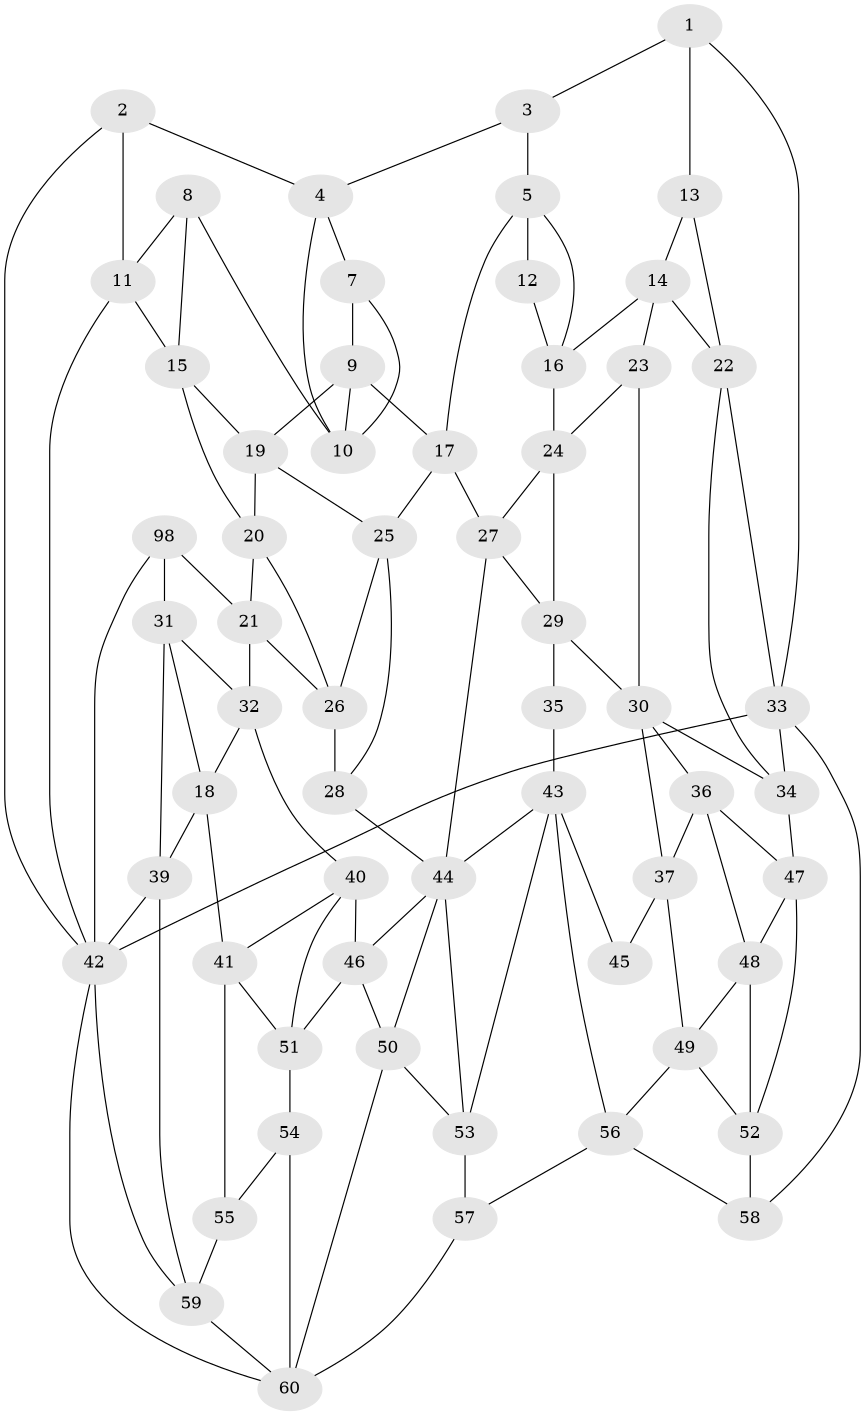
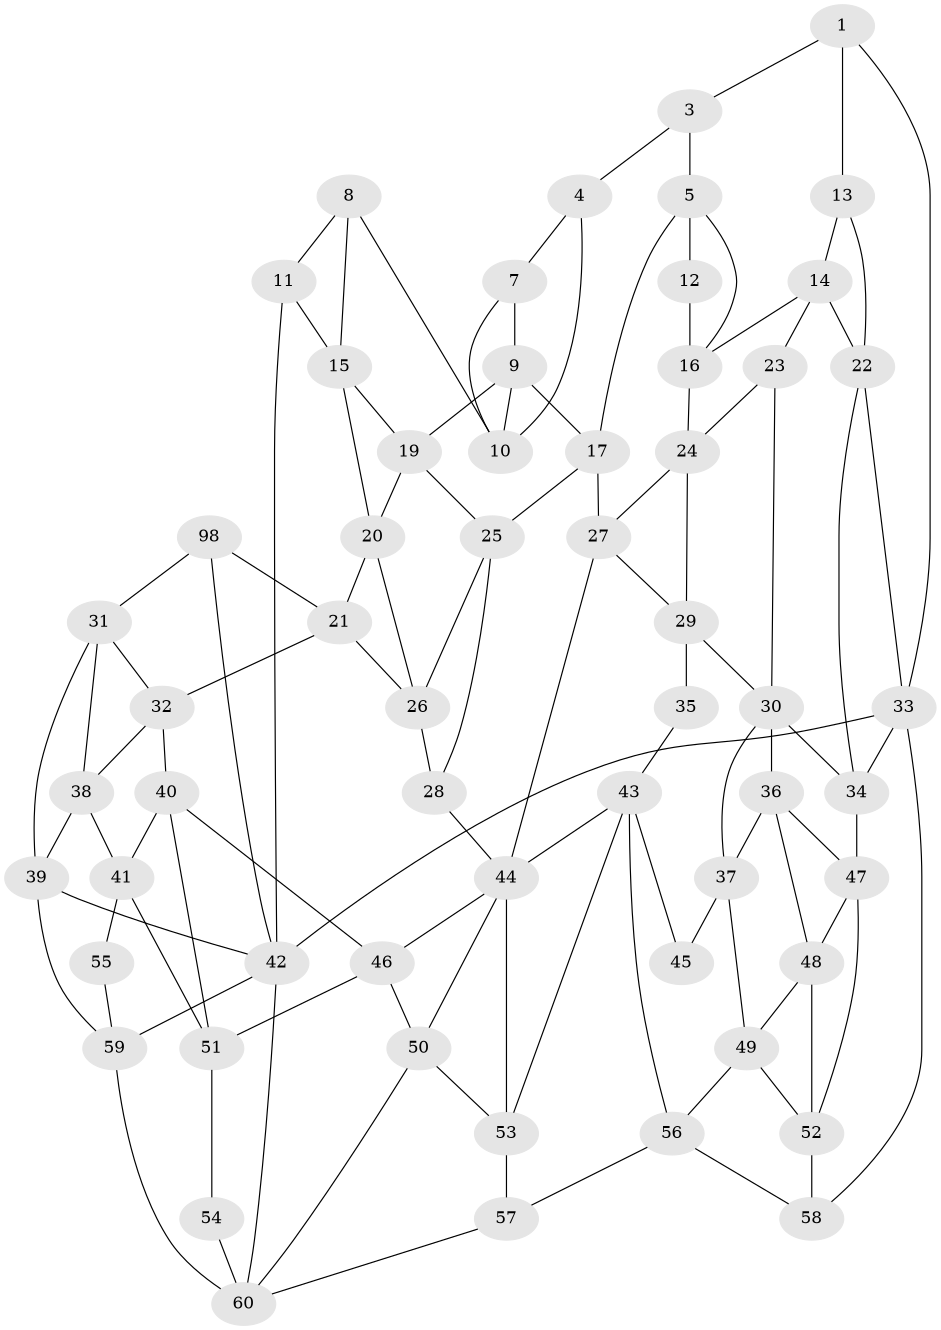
(123, 111) -> none
(205, 793) -> (82, 793)
(257, 1176) -> none
